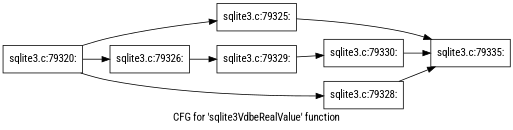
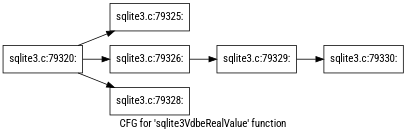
(471, 53) -> none
